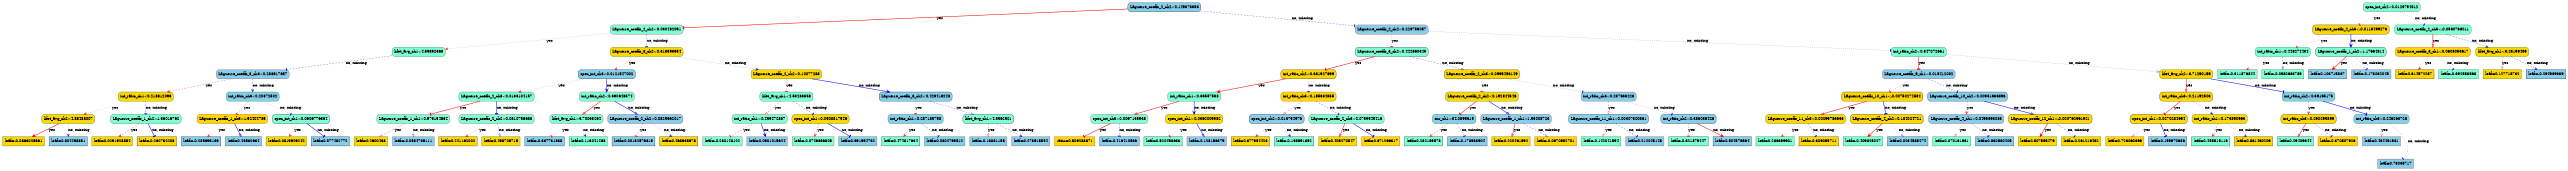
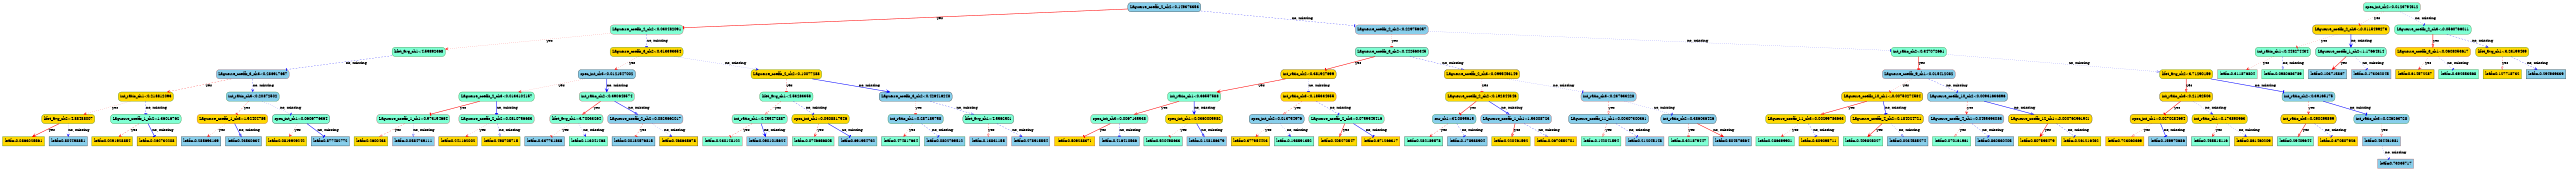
(2237, 74) -> (2237, 74)
(2404, 139) -> (2384, 153)
(1075, 141) -> (1075, 141)
